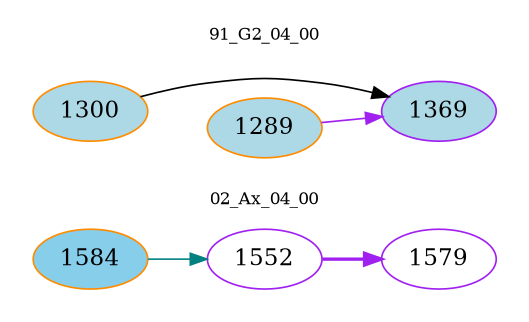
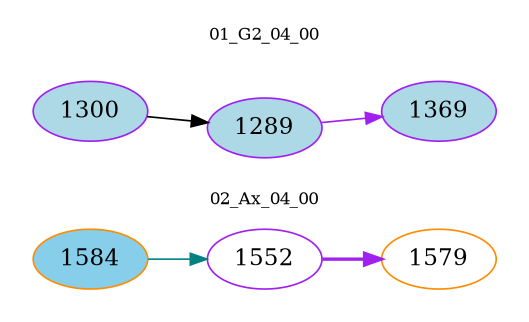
(265, 36) -> (265, 36)
(256, 79) -> (169, 119)
(90, 111) -> (90, 111)
(265, 128) -> (265, 128)
(439, 259) -> (439, 259)
